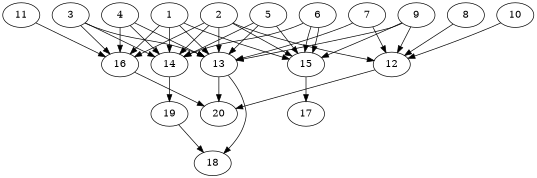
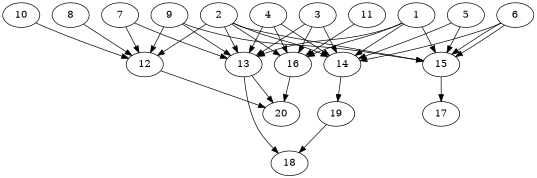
(246, 37) -> none
